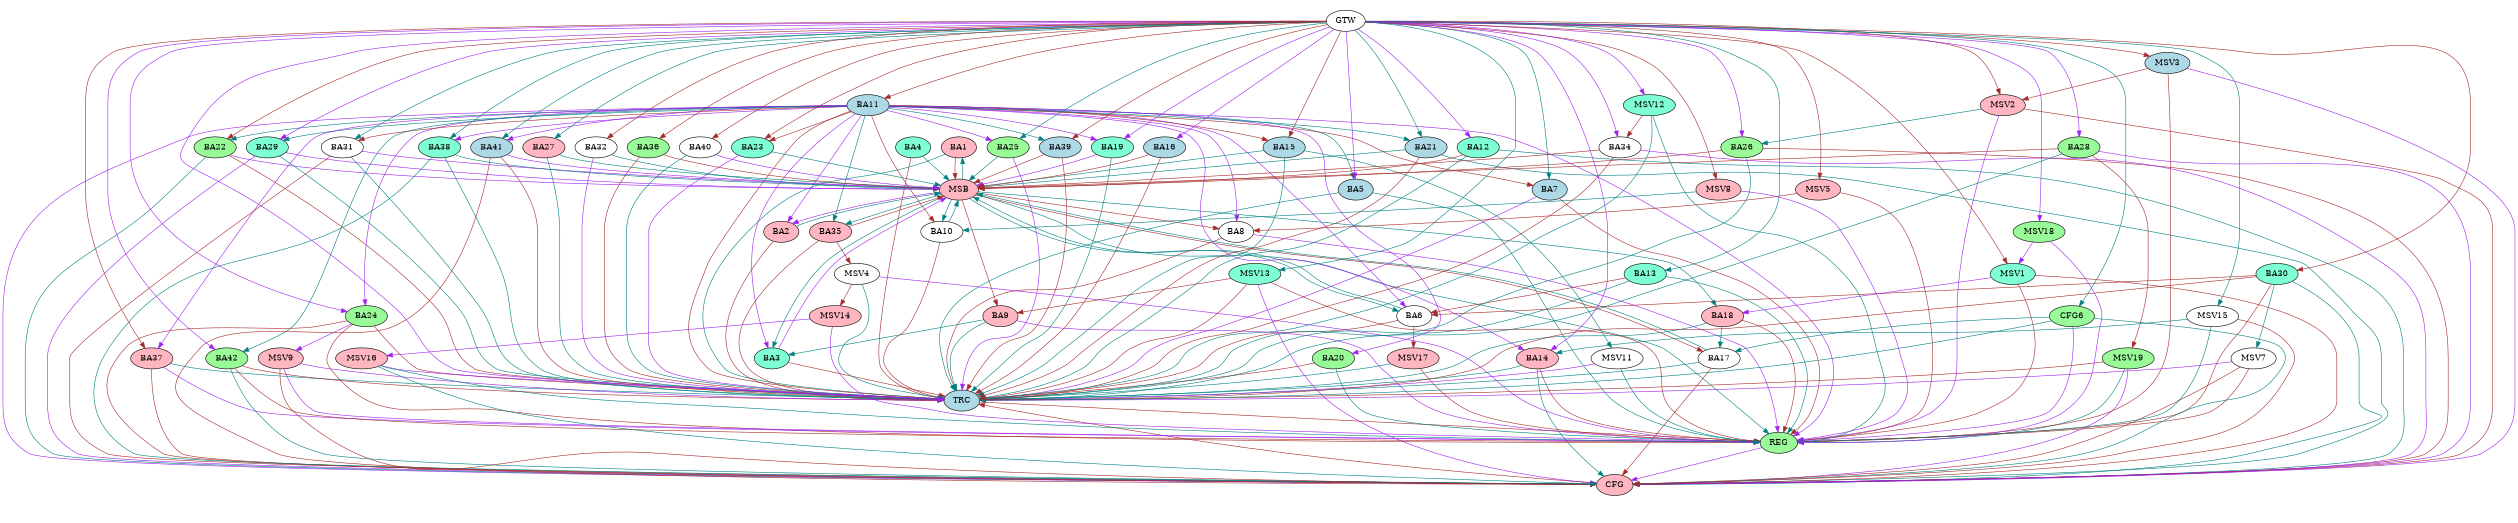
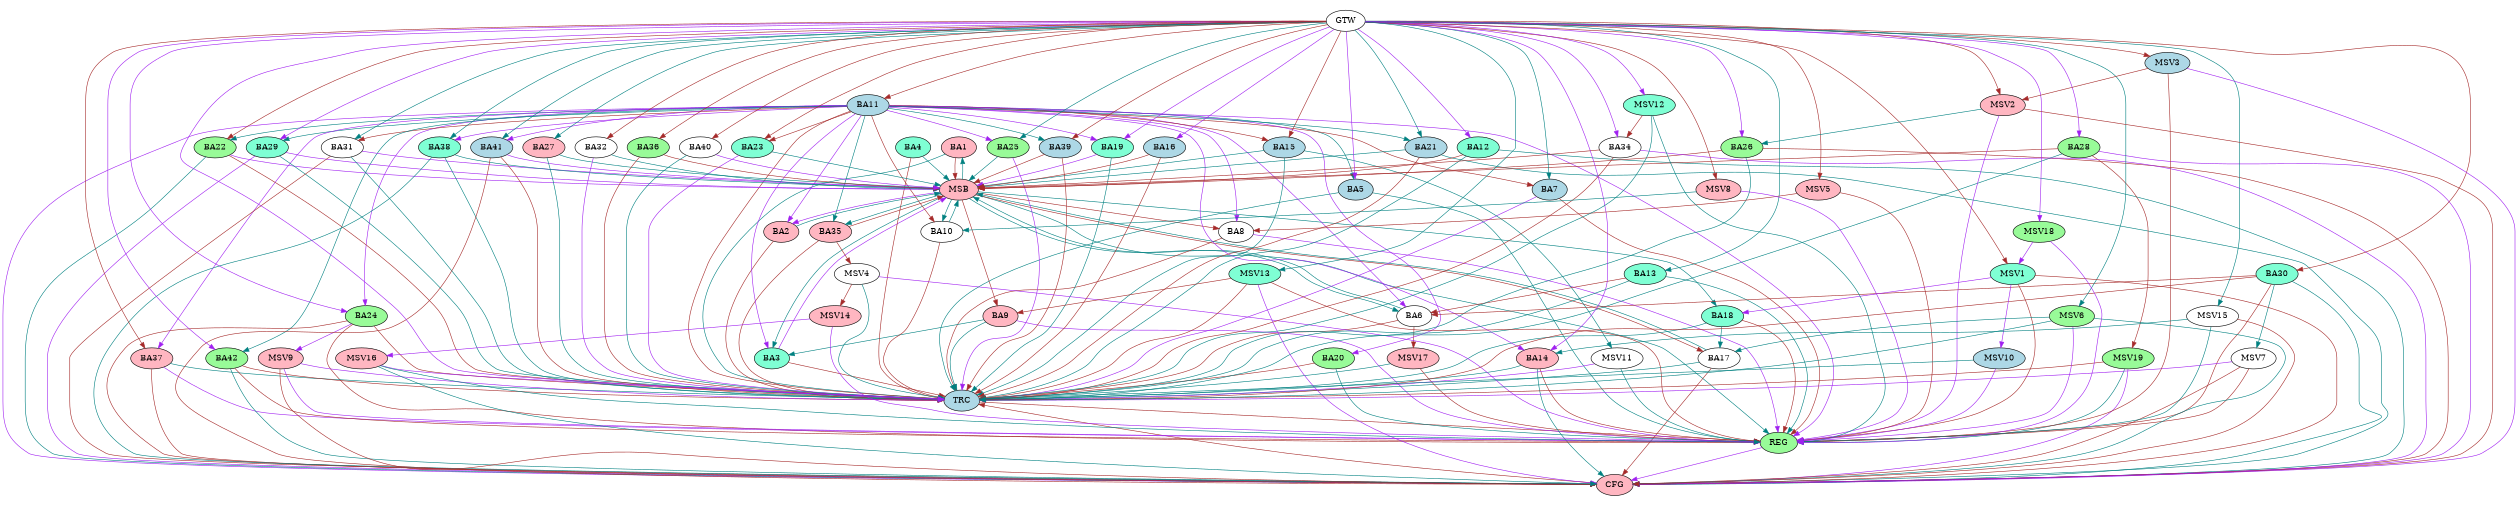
(1723, 316) -> (1723, 316)
(2072, 316) -> (2072, 316)
none -> (1999, 358)
